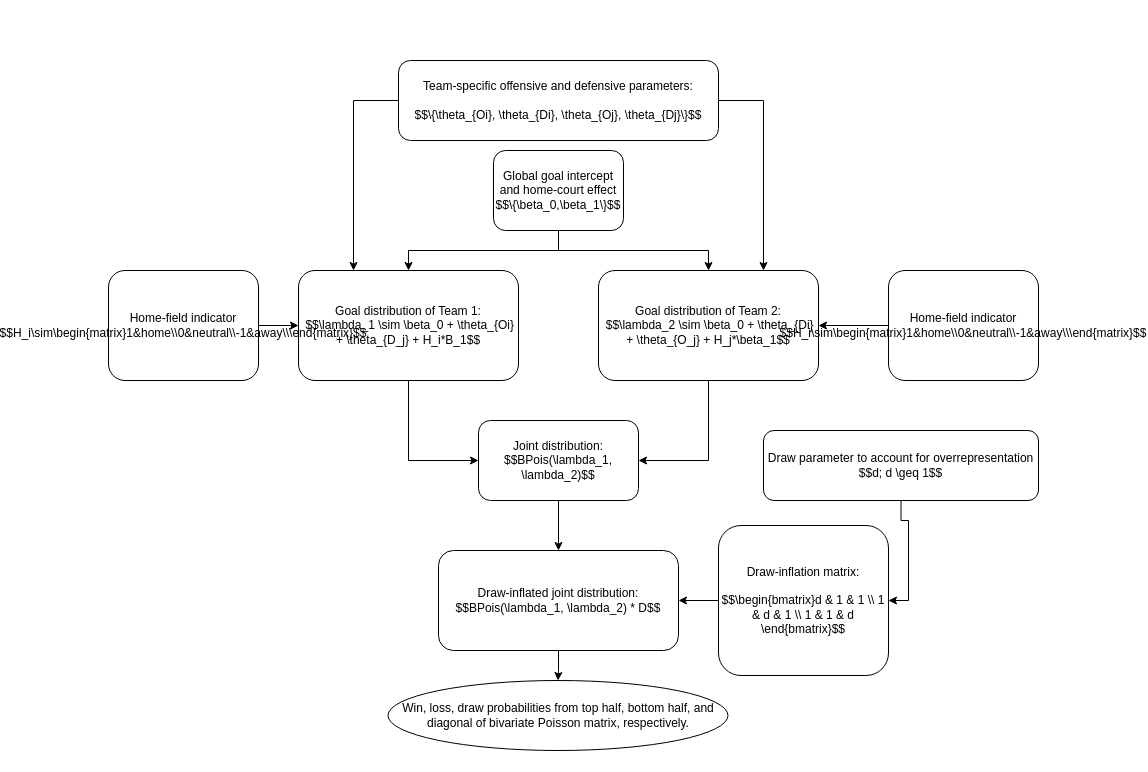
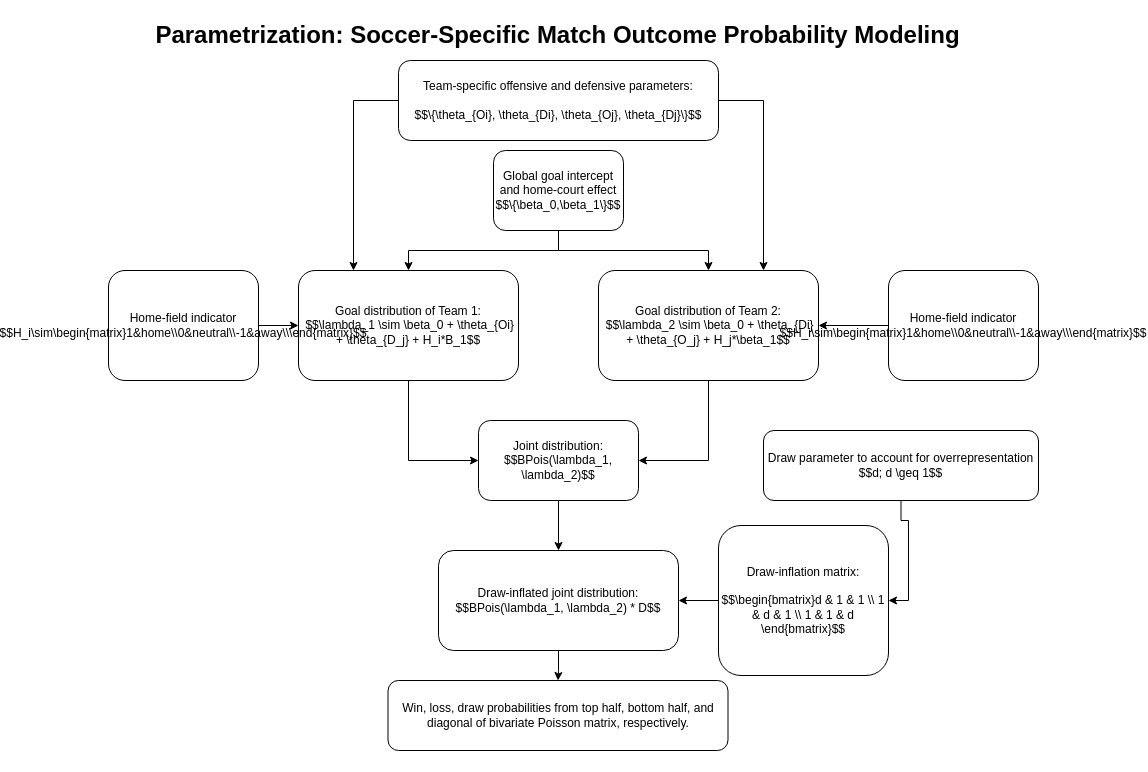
none -> (558, 36)
(558, 716) -> (558, 716)
